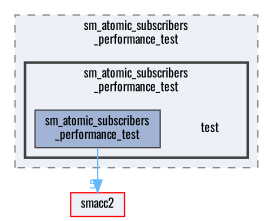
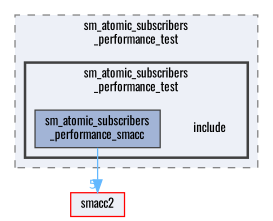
(98, 129) -> (98, 129)
(210, 129) -> (210, 129)
